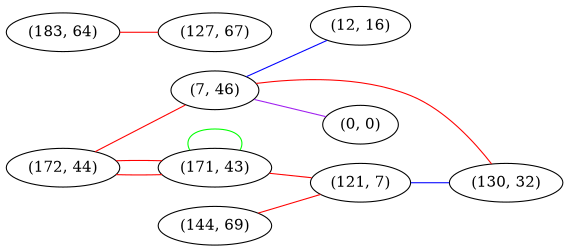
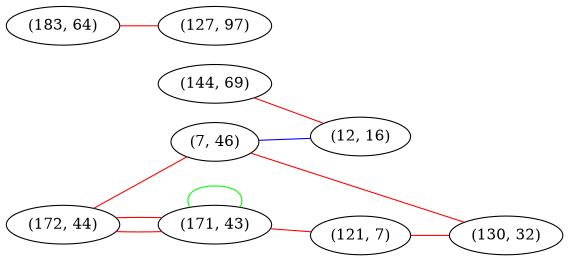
(215, 32) -> (215, 26)
(361, 125) -> none
(430, 183) -> (430, 235)
(289, 204) -> (289, 111)
